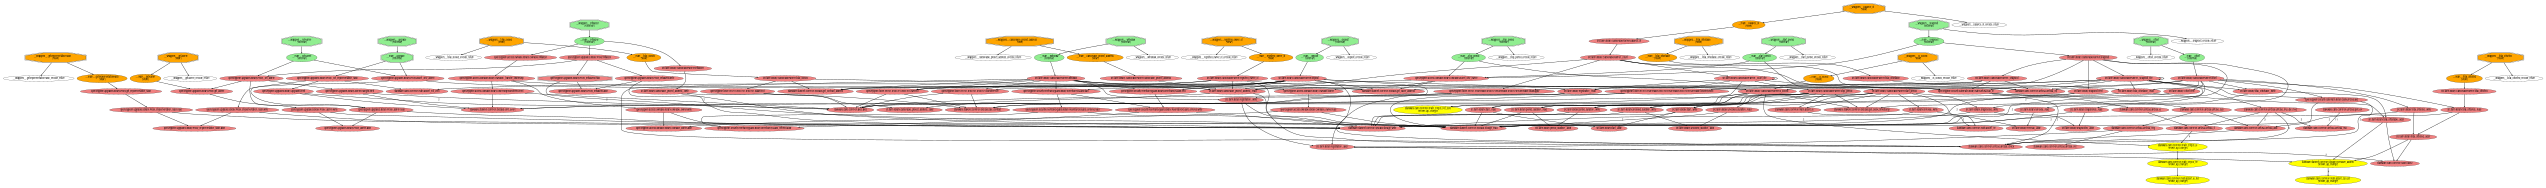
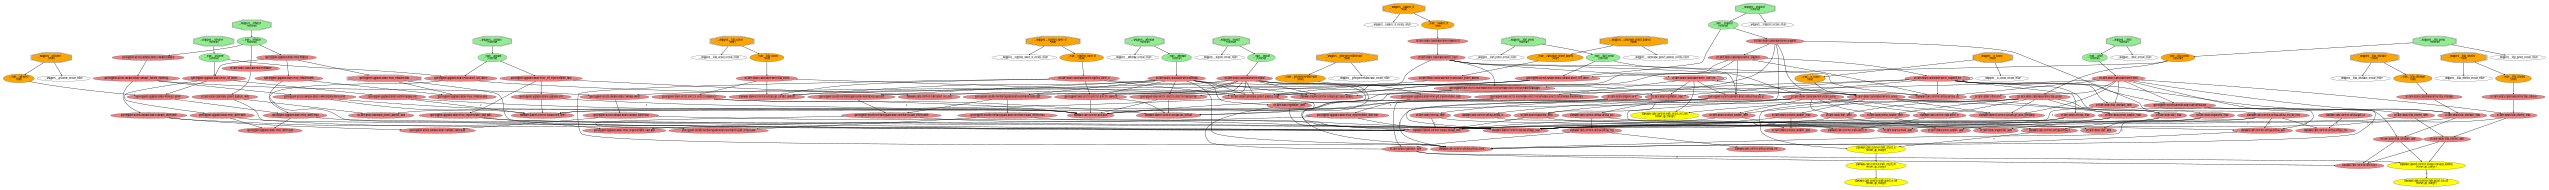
(397, 58) -> (492, 58)
(1469, 58) -> (2178, 58)
(2108, 68) -> (1847, 63)
